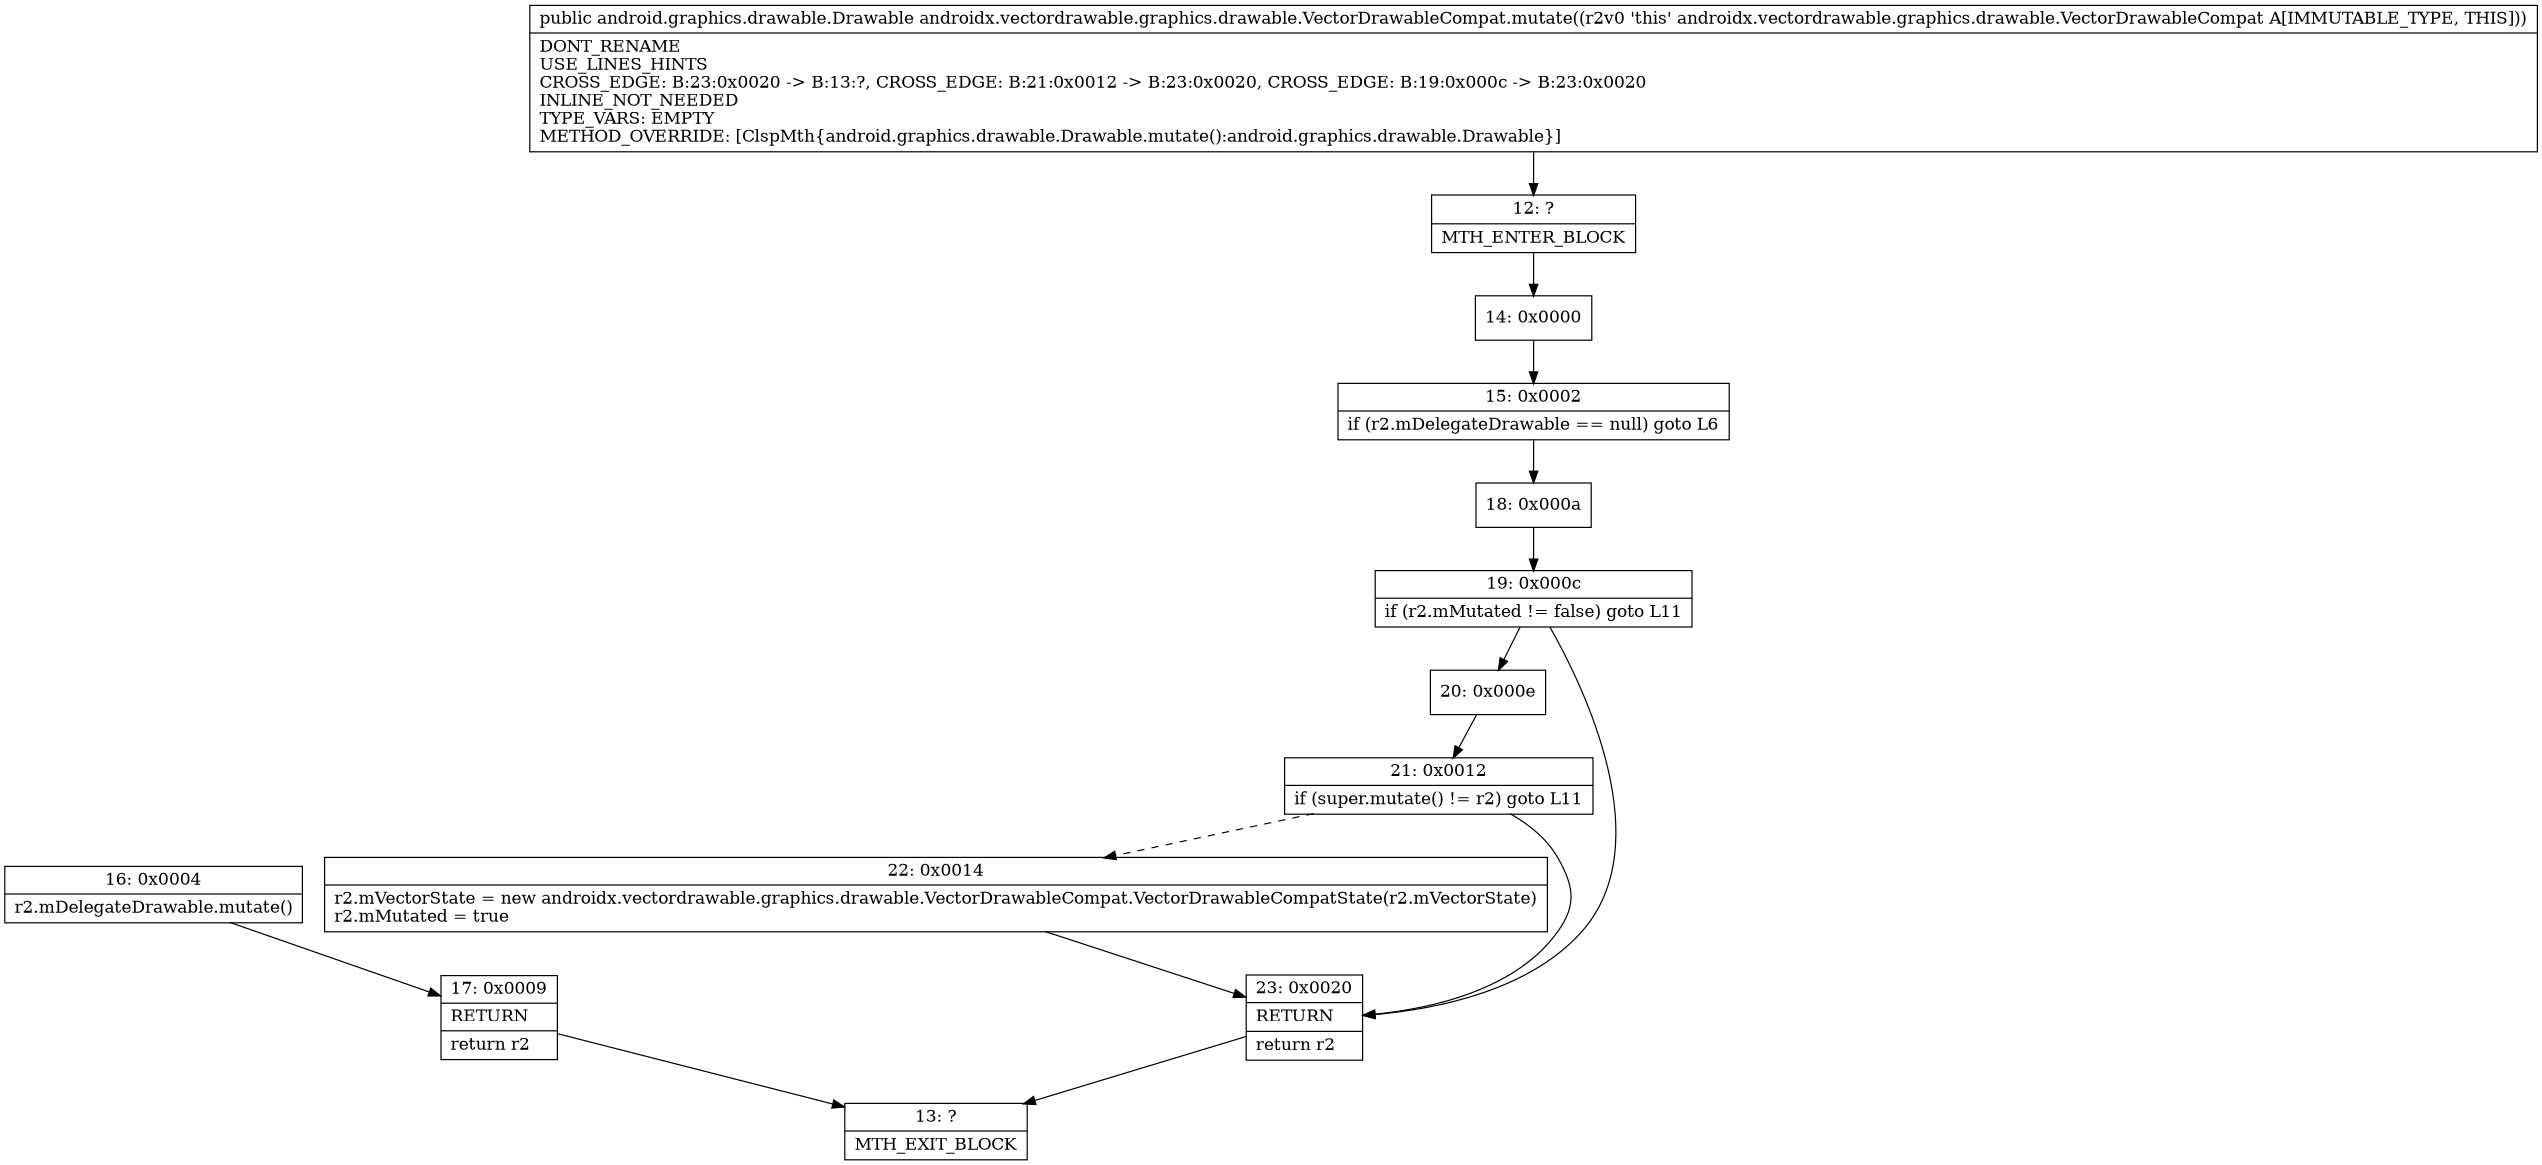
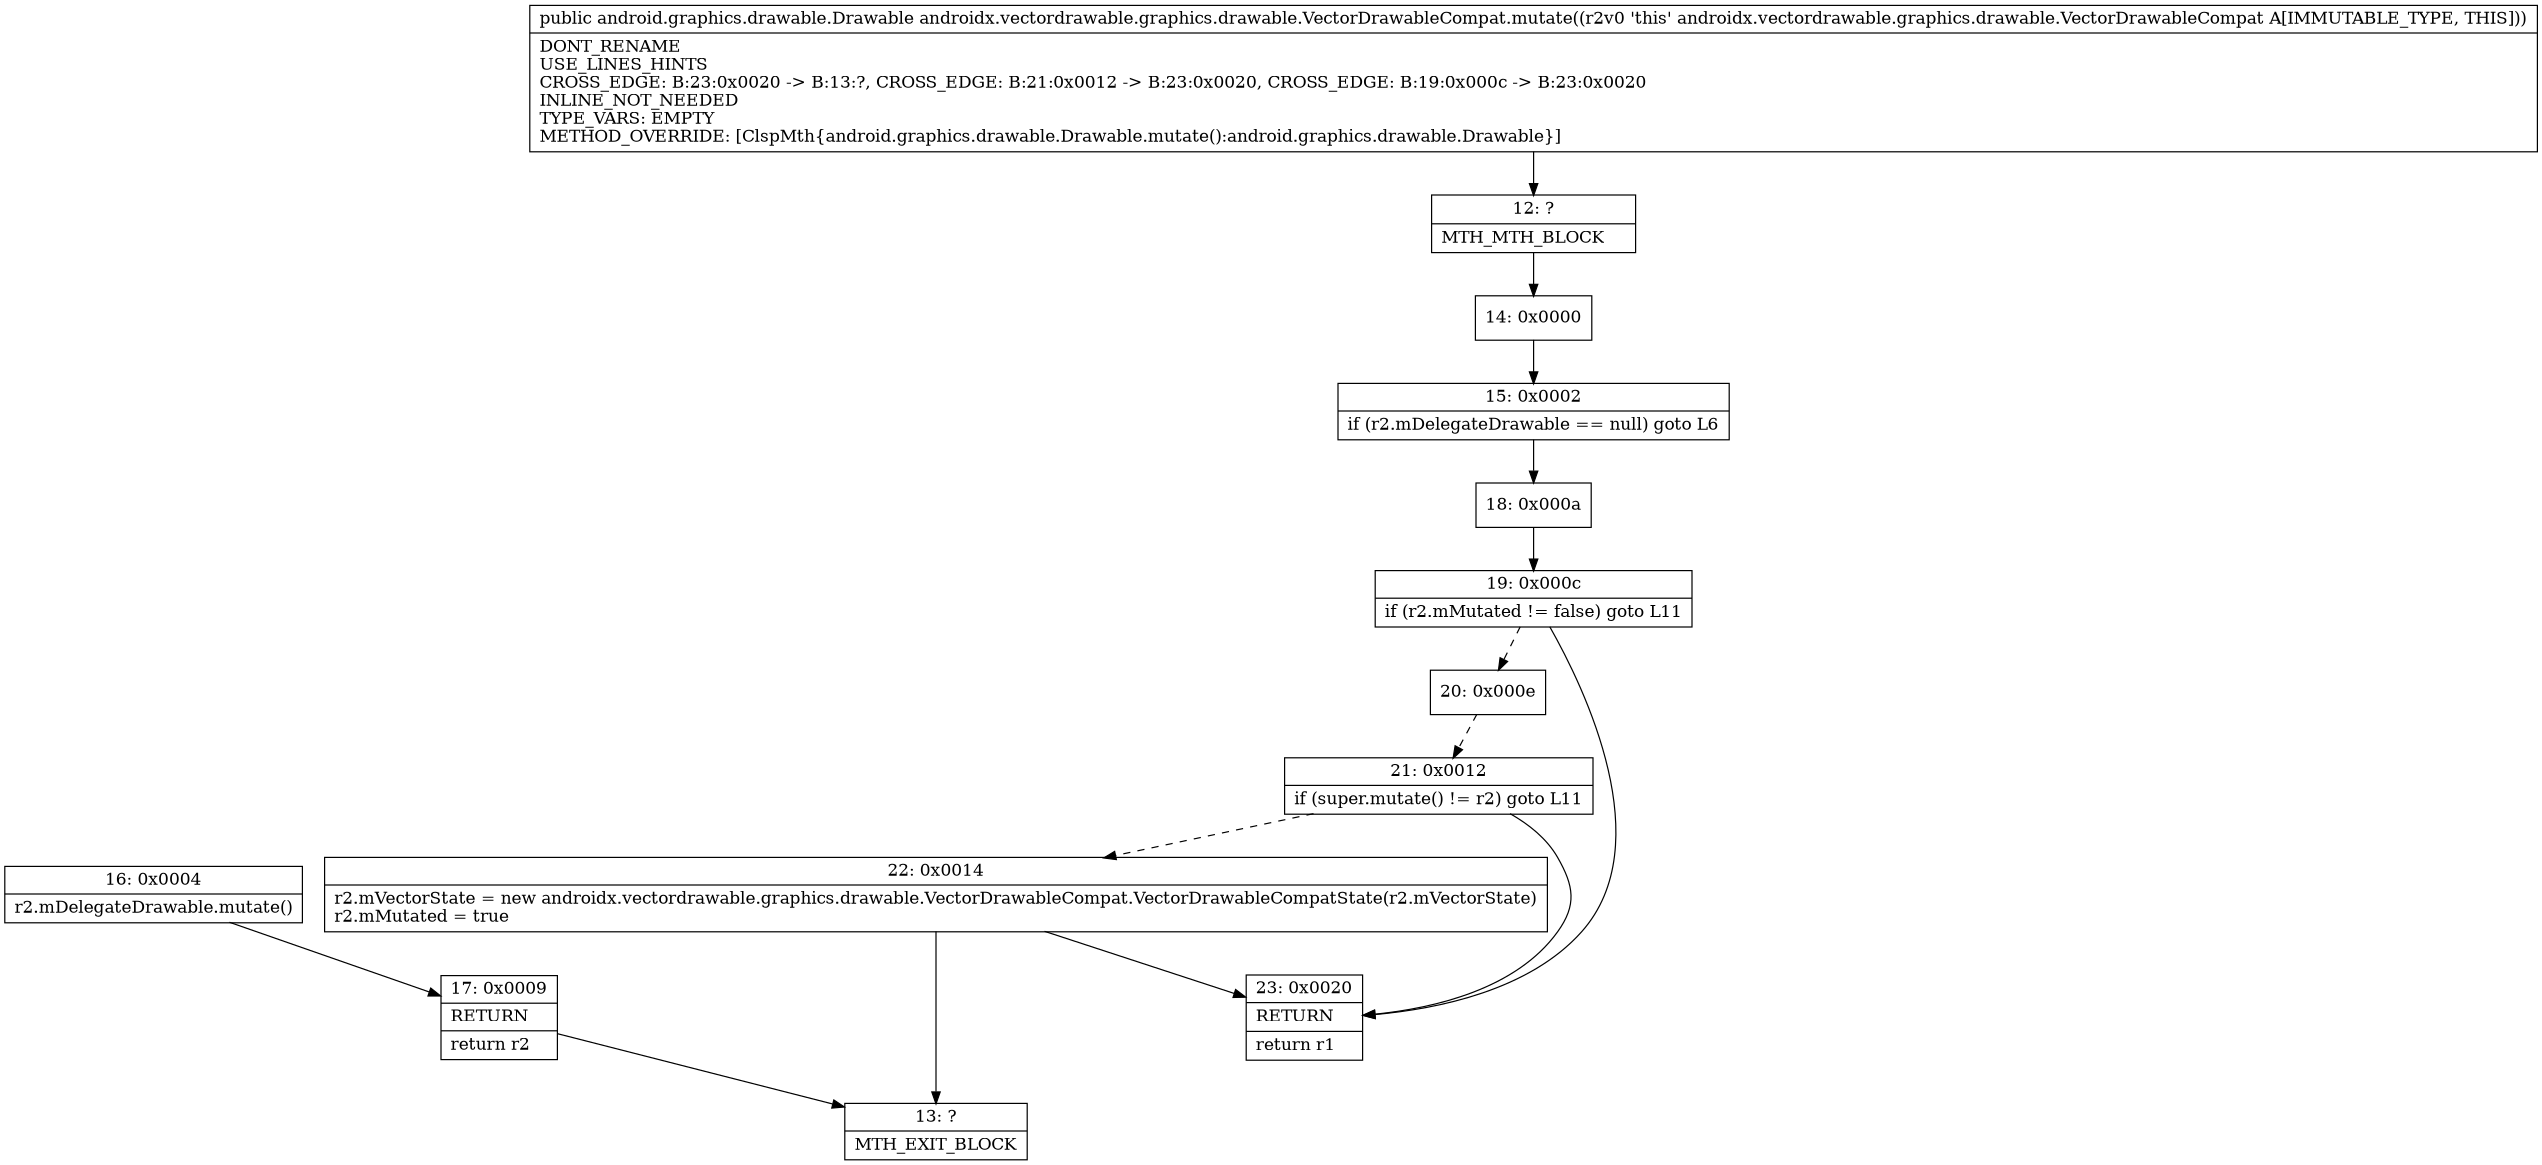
(1534, 238) -> (1523, 238)
(1512, 643) -> (1512, 643)
(1468, 731) -> (1468, 731)
(1296, 1045) -> (1296, 1045)
(1140, 1068) -> (936, 1012)
